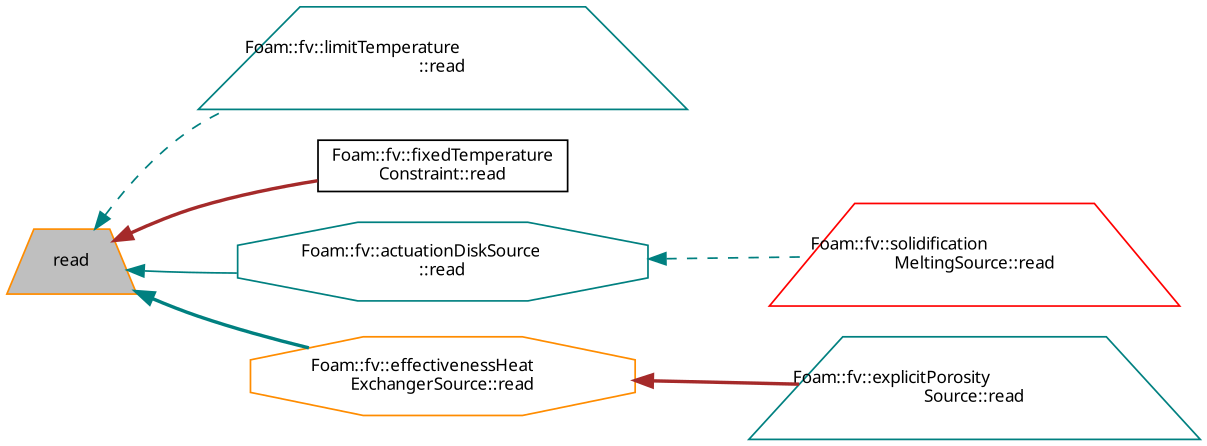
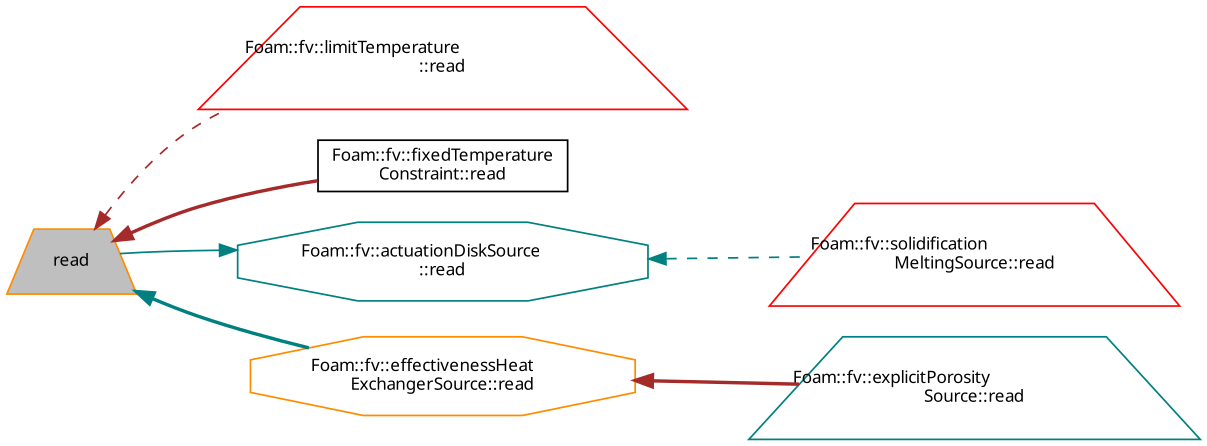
(443, 58) -> (443, 58)
(159, 155) -> (159, 155)
(191, 272) -> (170, 251)
